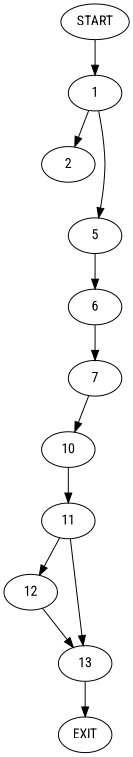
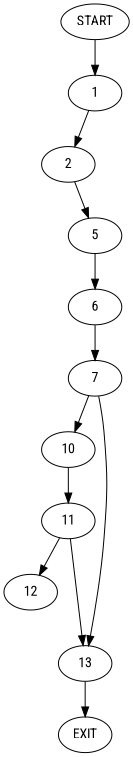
(105, 159) -> (80, 195)
(55, 624) -> (106, 516)
